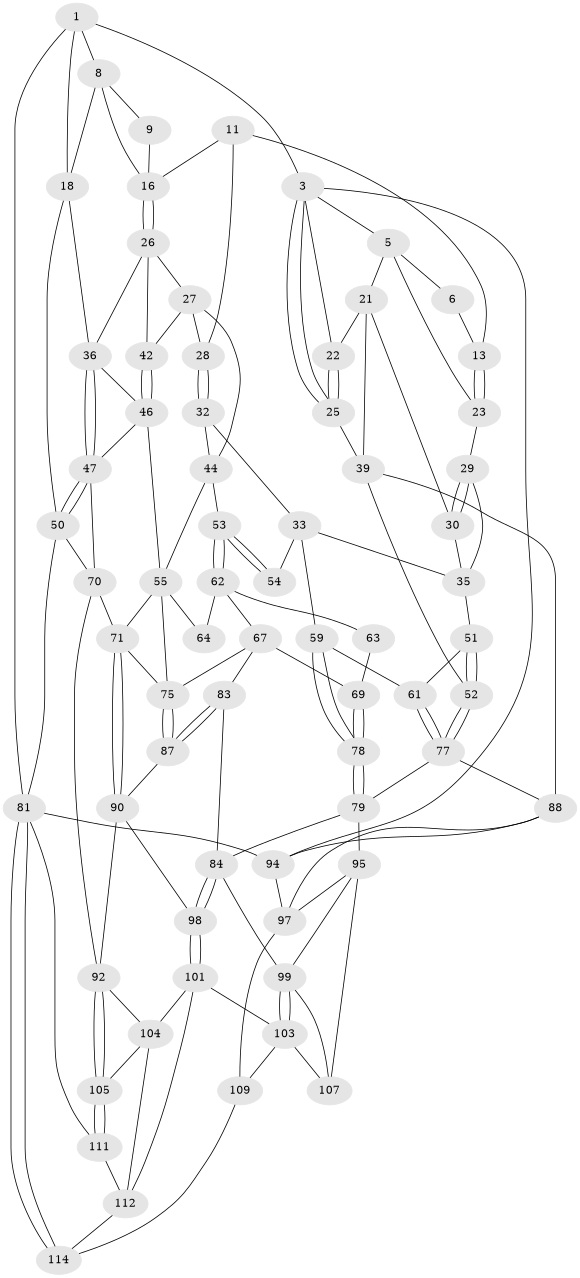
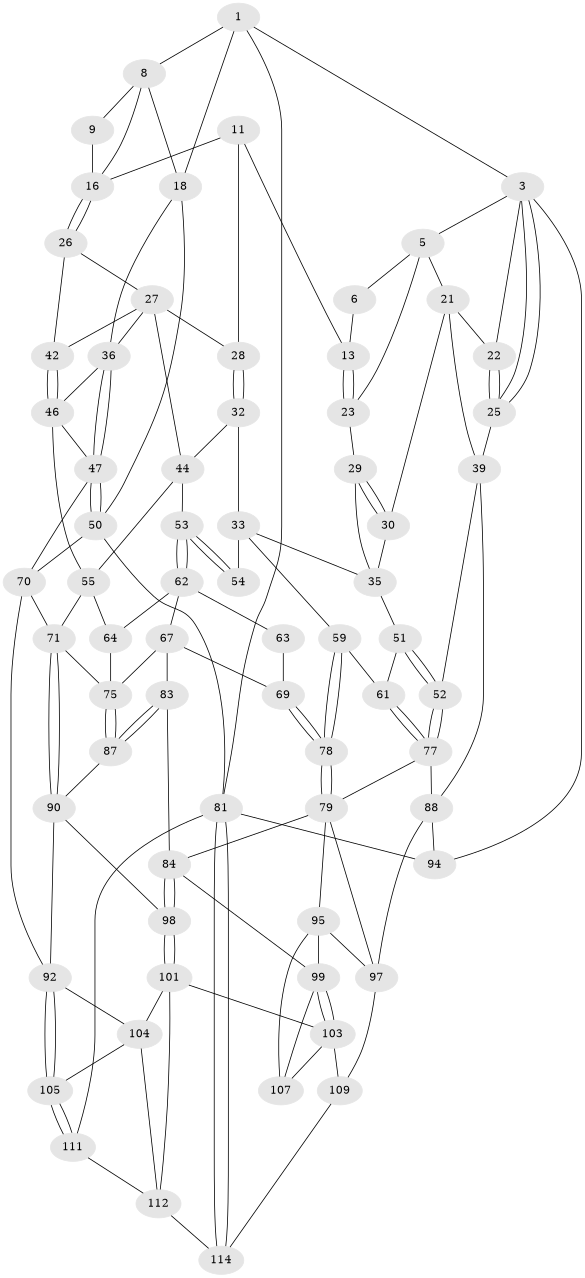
(119, 300) -> (131, 328)
(164, 639) -> (111, 667)
(279, 893) -> (352, 893)
